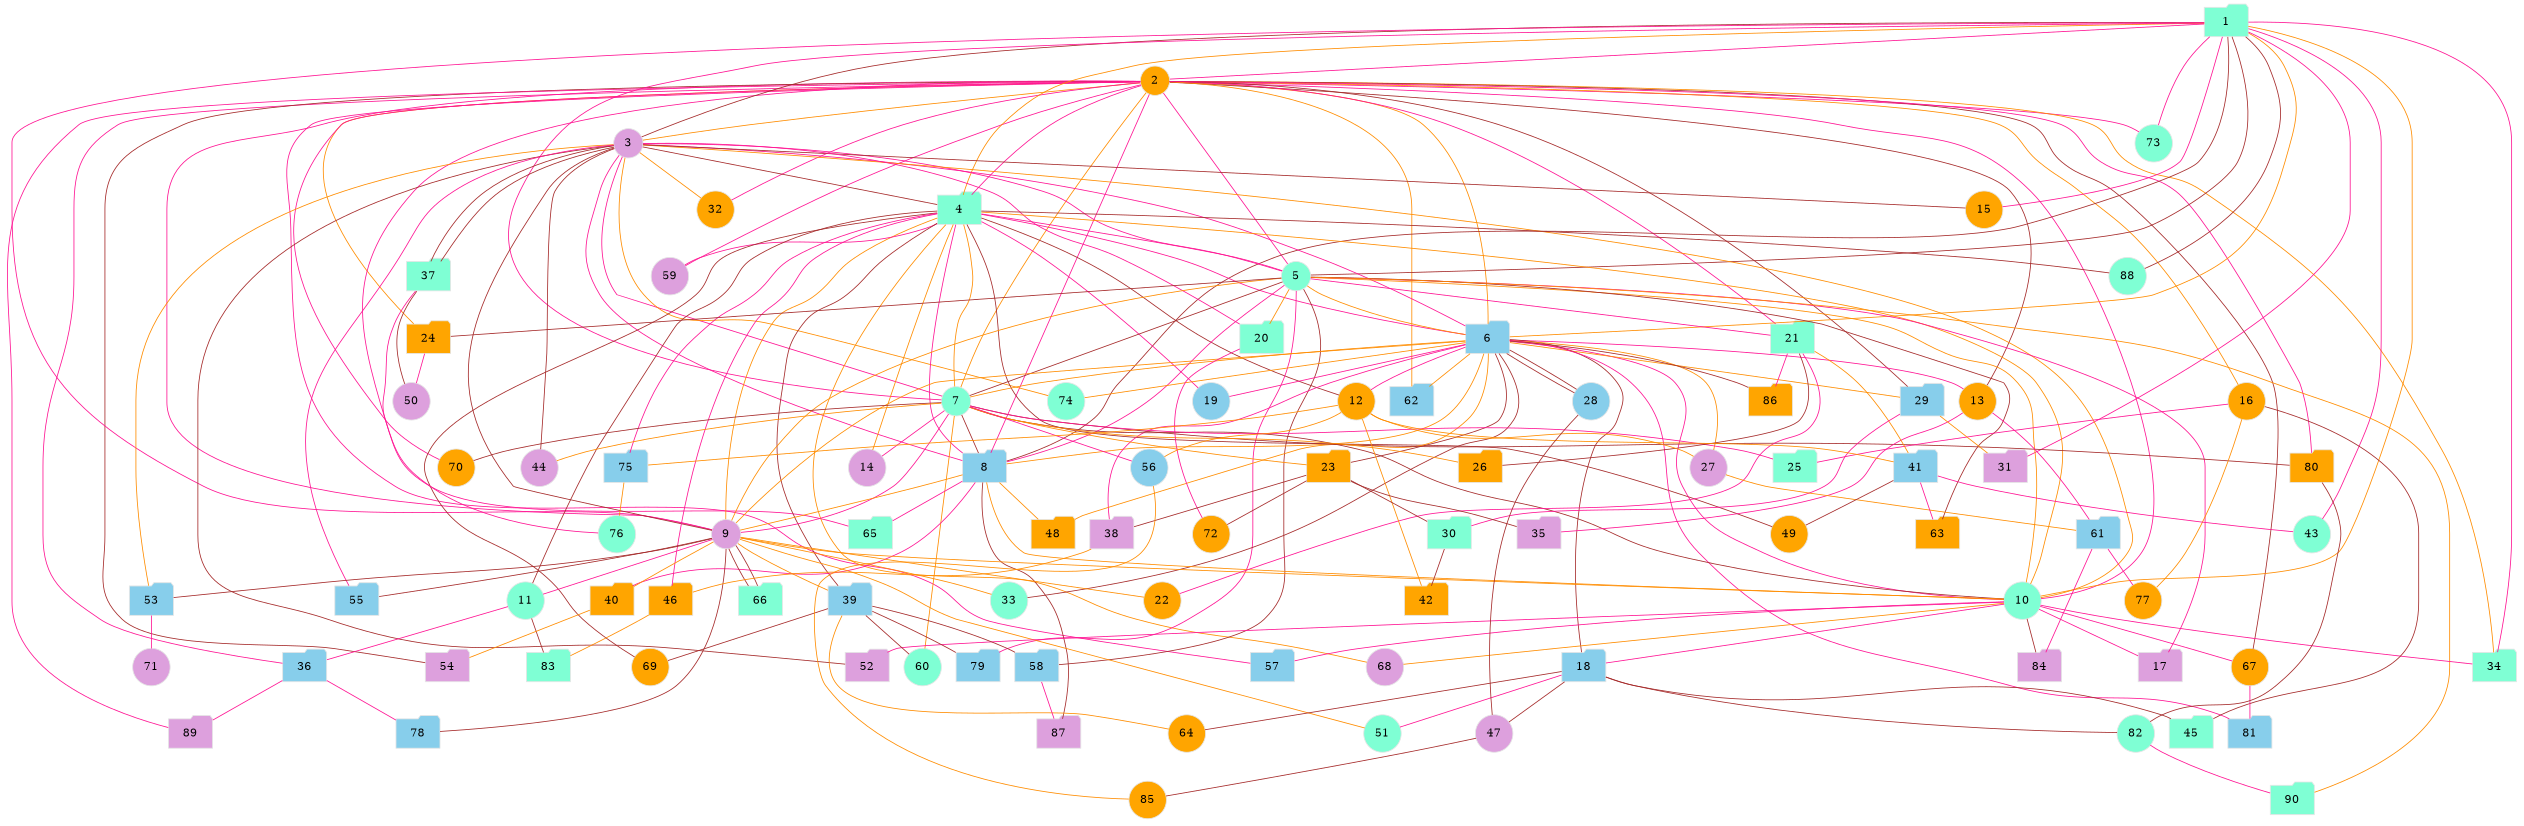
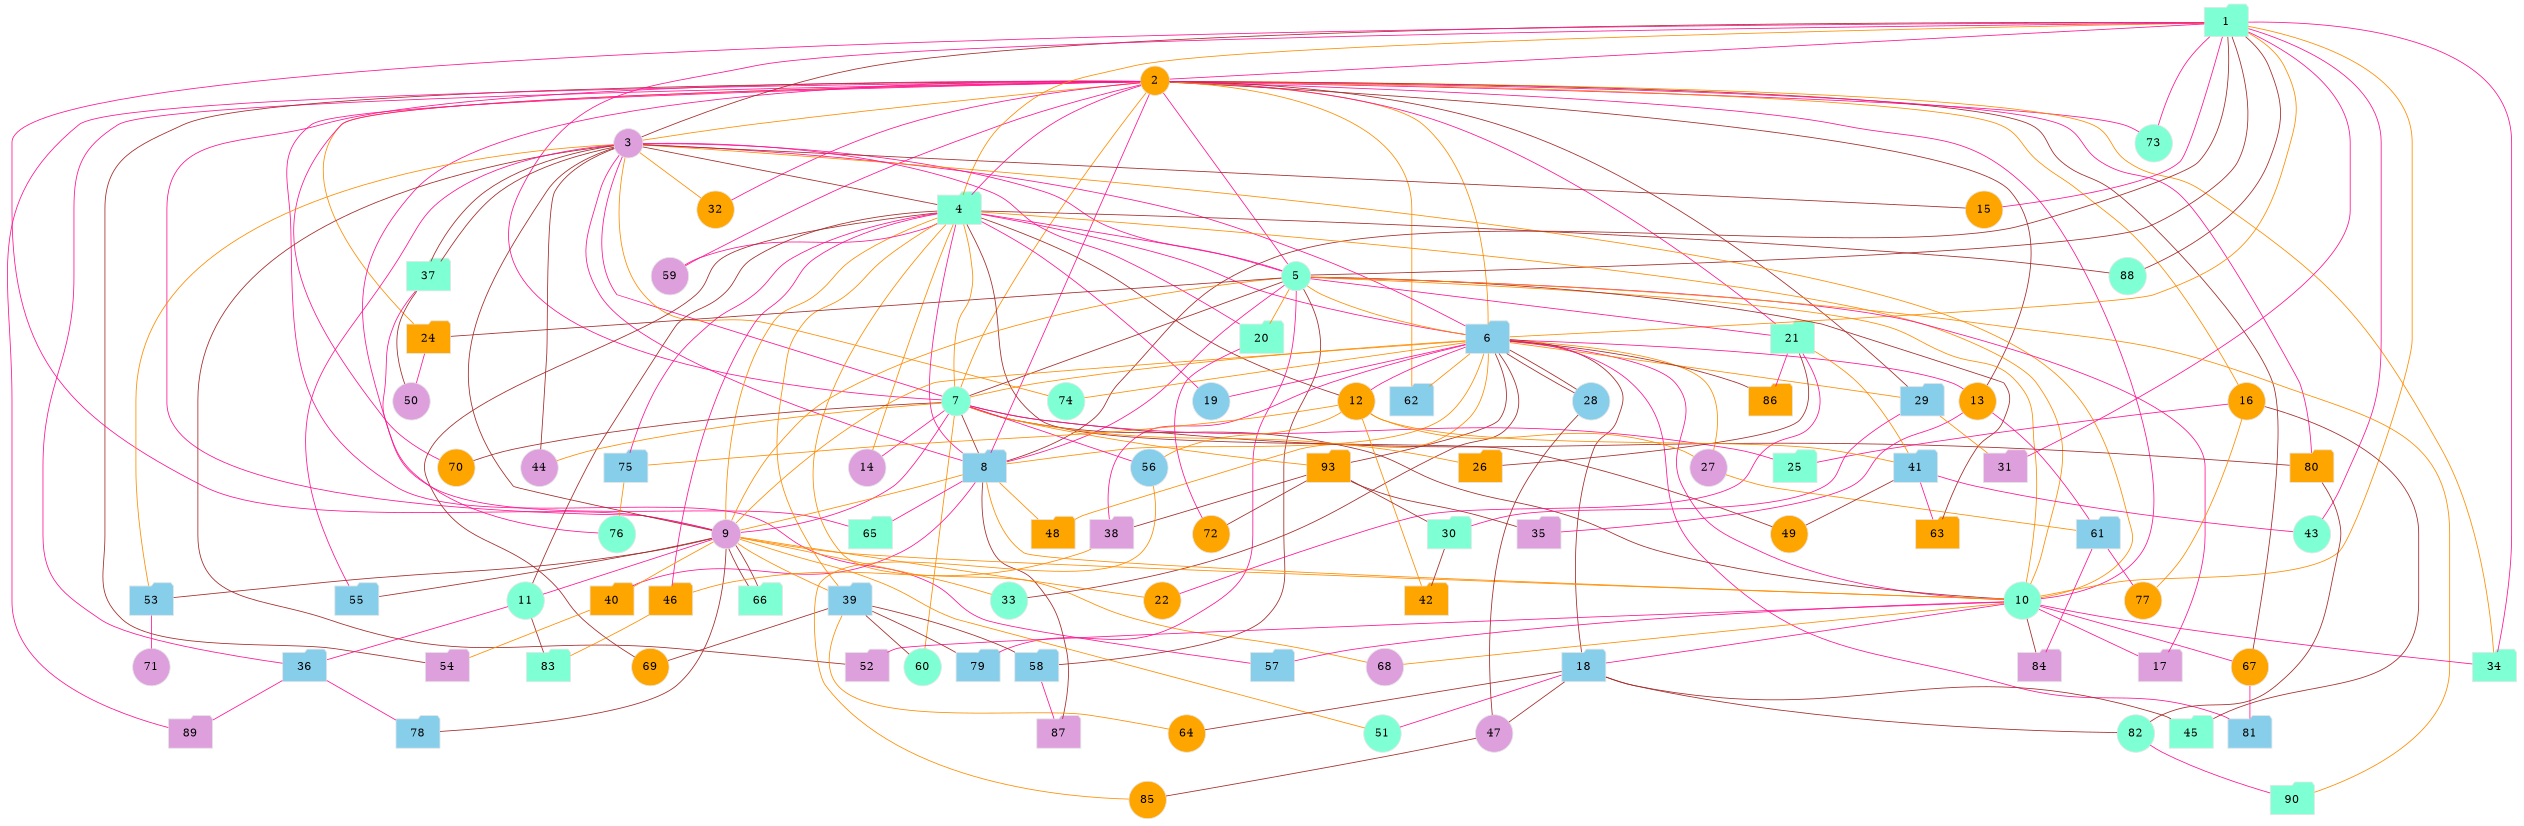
(784, 376) -> (784, 376)
(1329, 468) -> (1329, 468)
